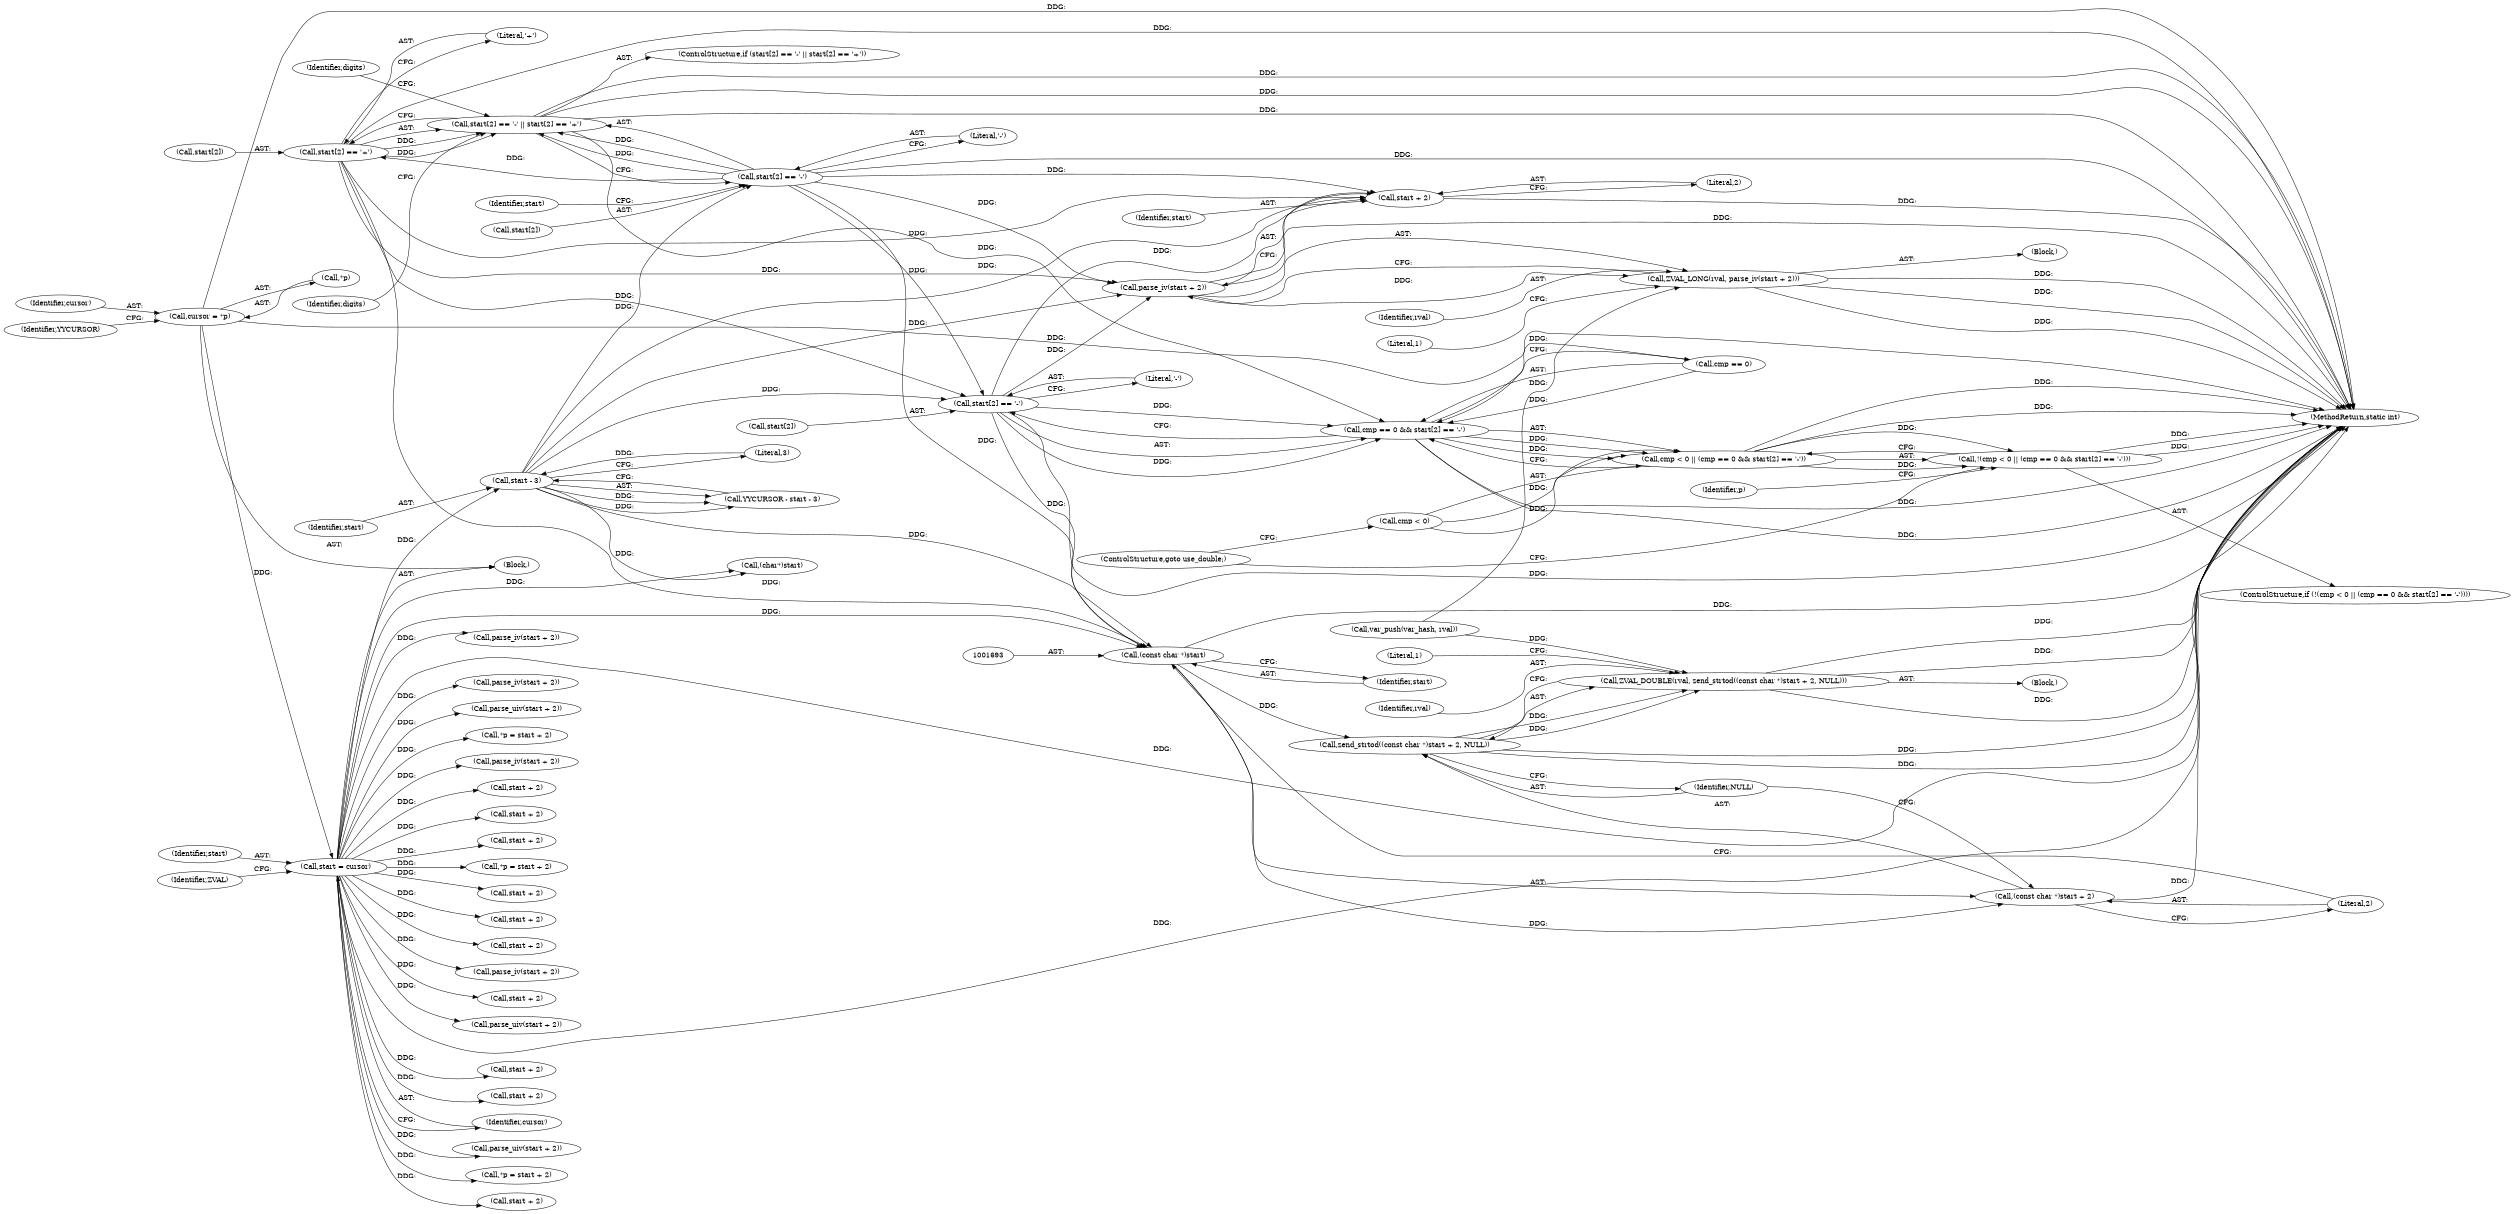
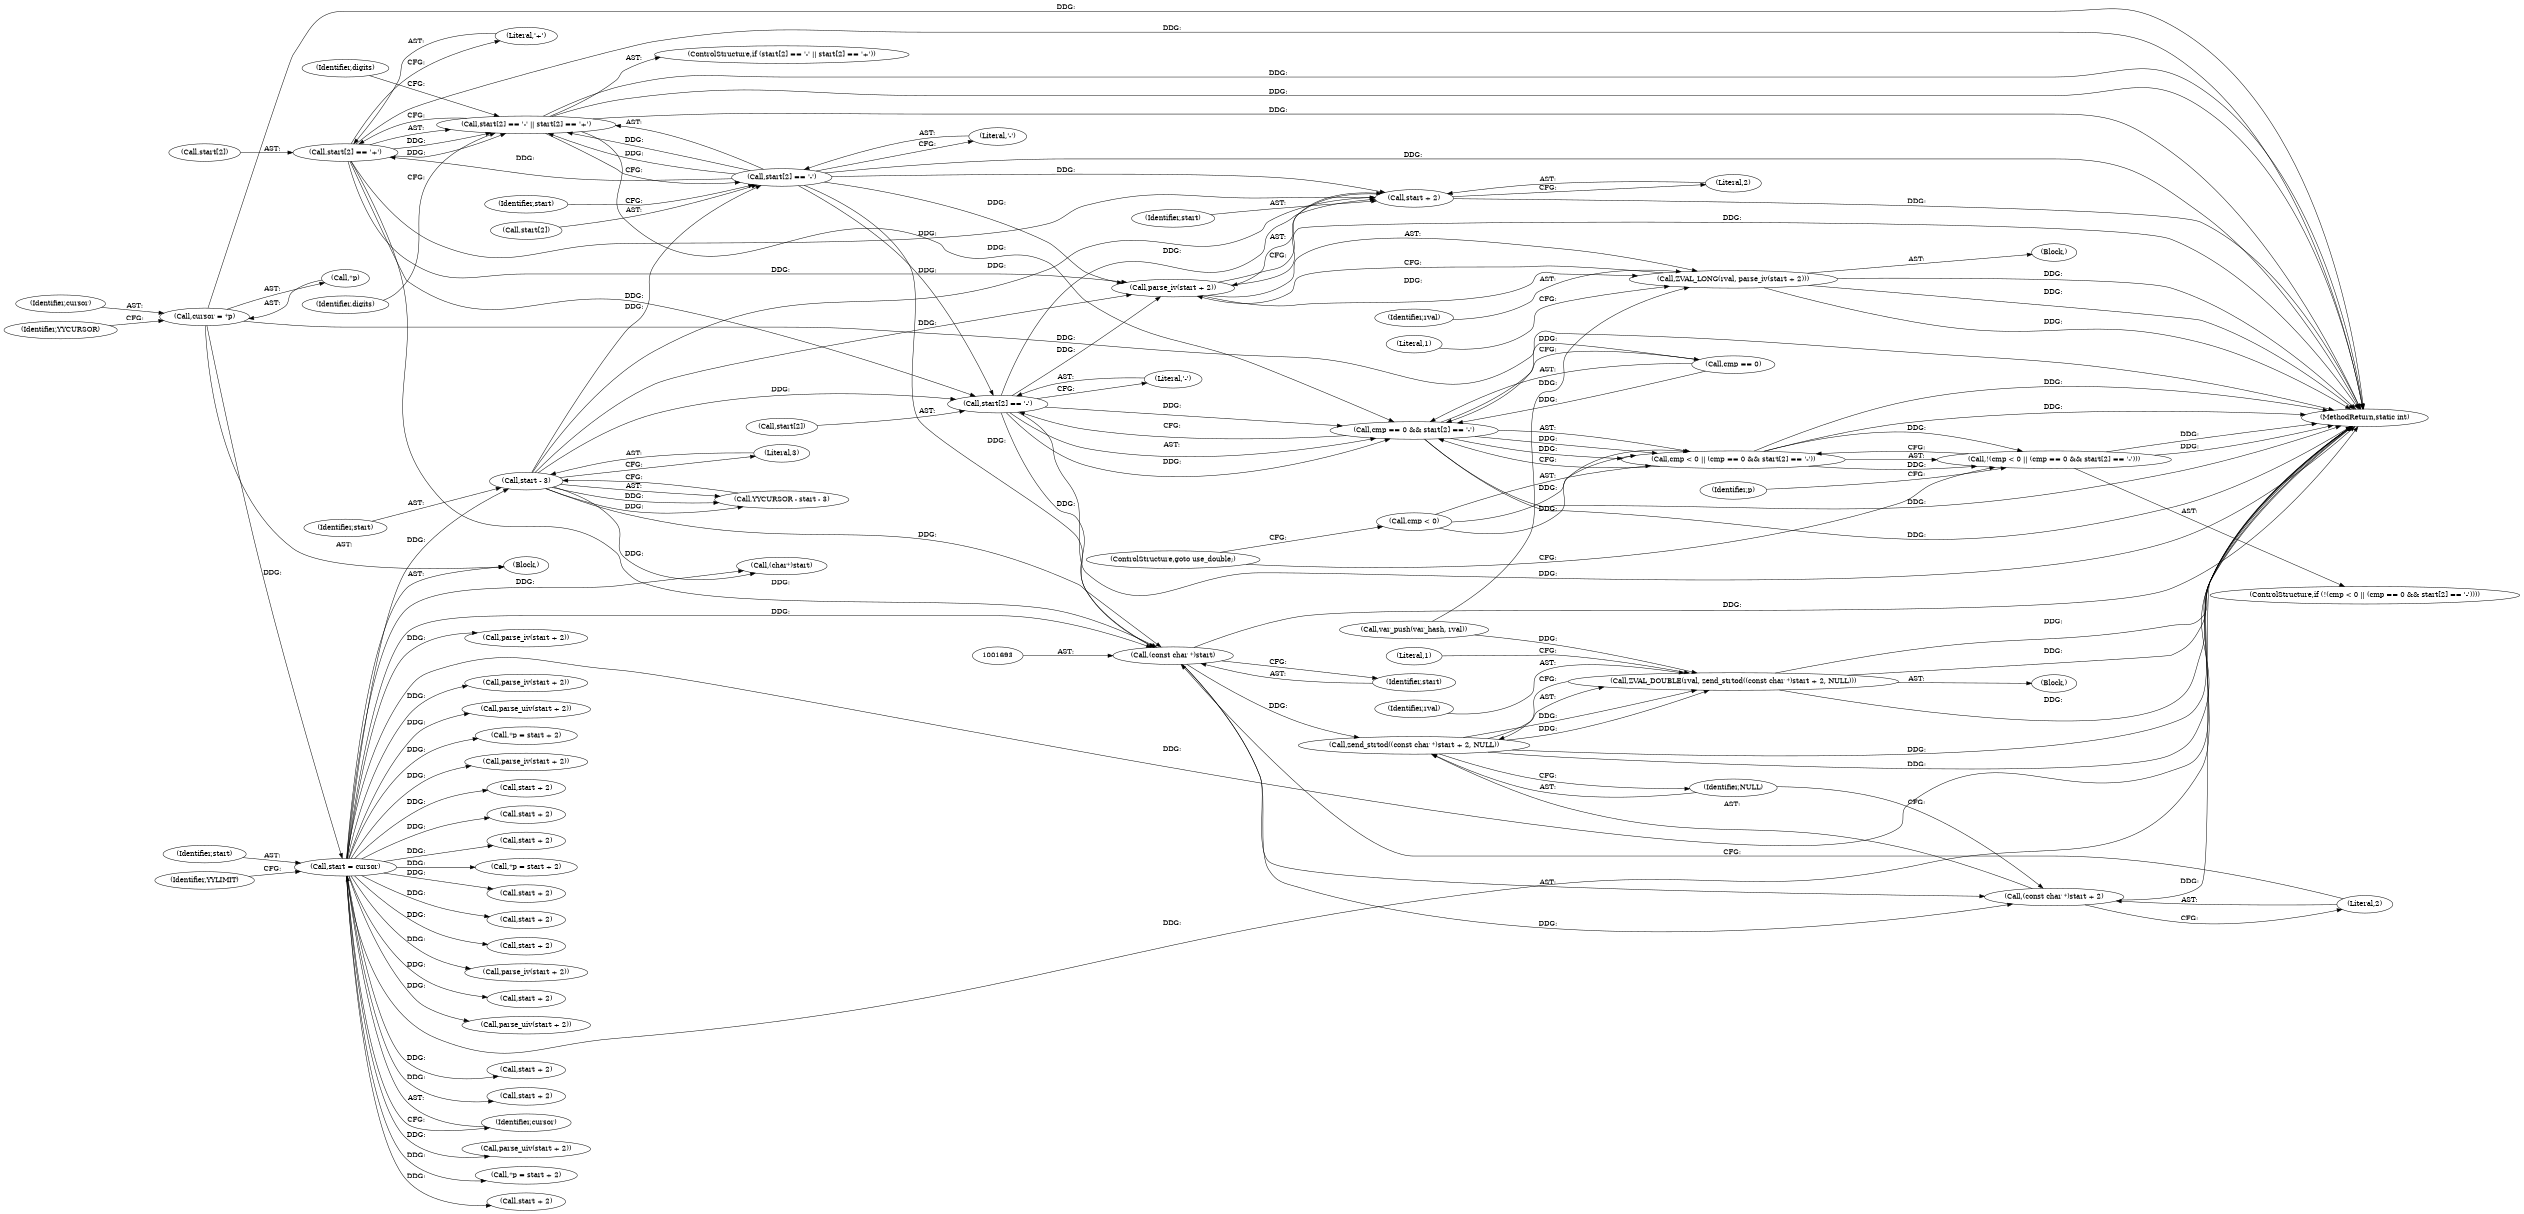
(626, 454) -> (635, 454)
(200, 880) -> (205, 880)
